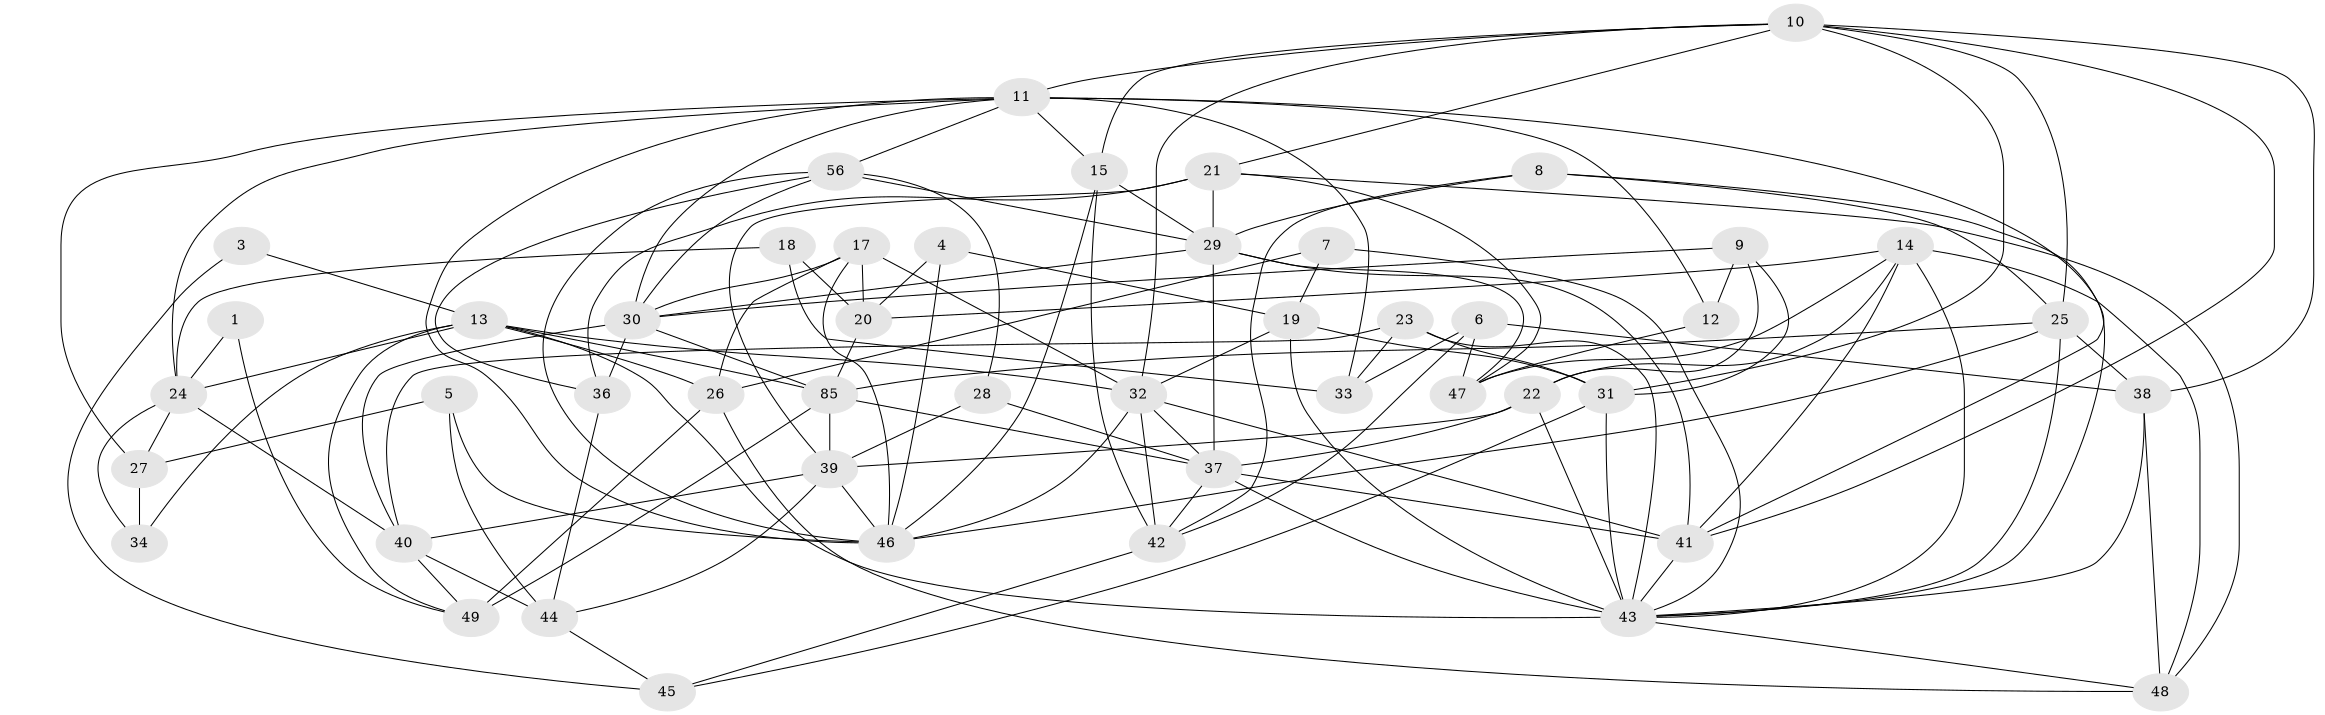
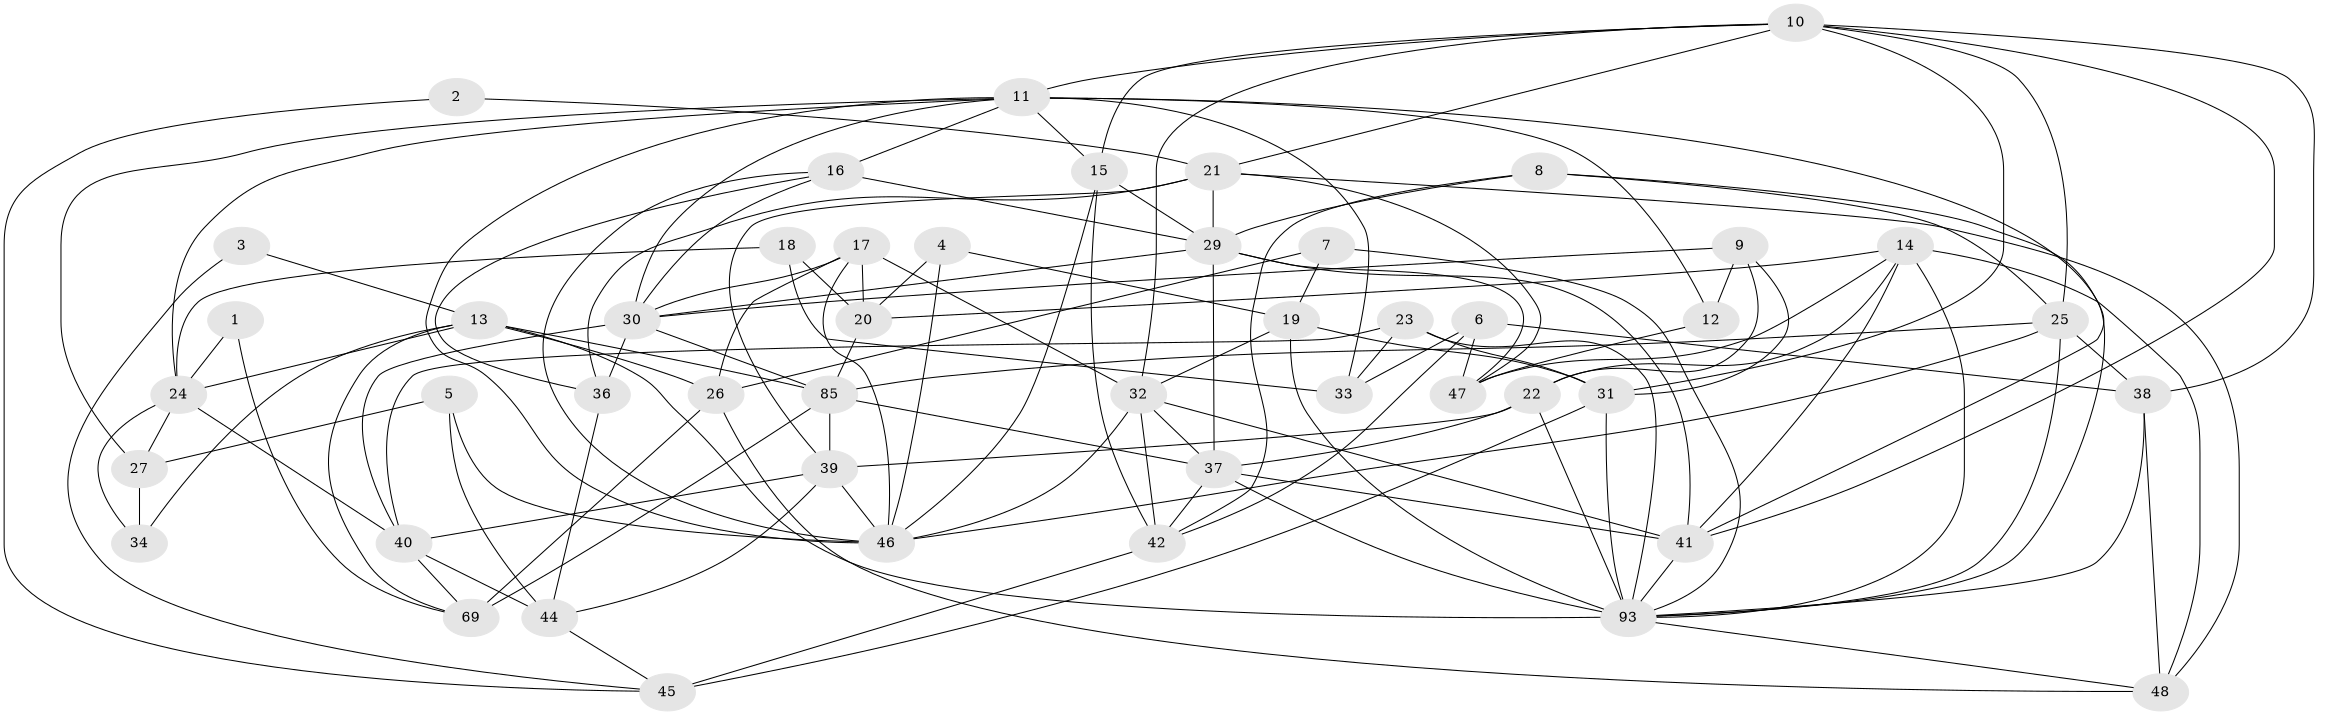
none -> (457, 97)
(836, 172) -> (836, 172)
(809, 358) -> none
(983, 395) -> none
(471, 618) -> (471, 618)
(1629, 618) -> (1629, 618)
